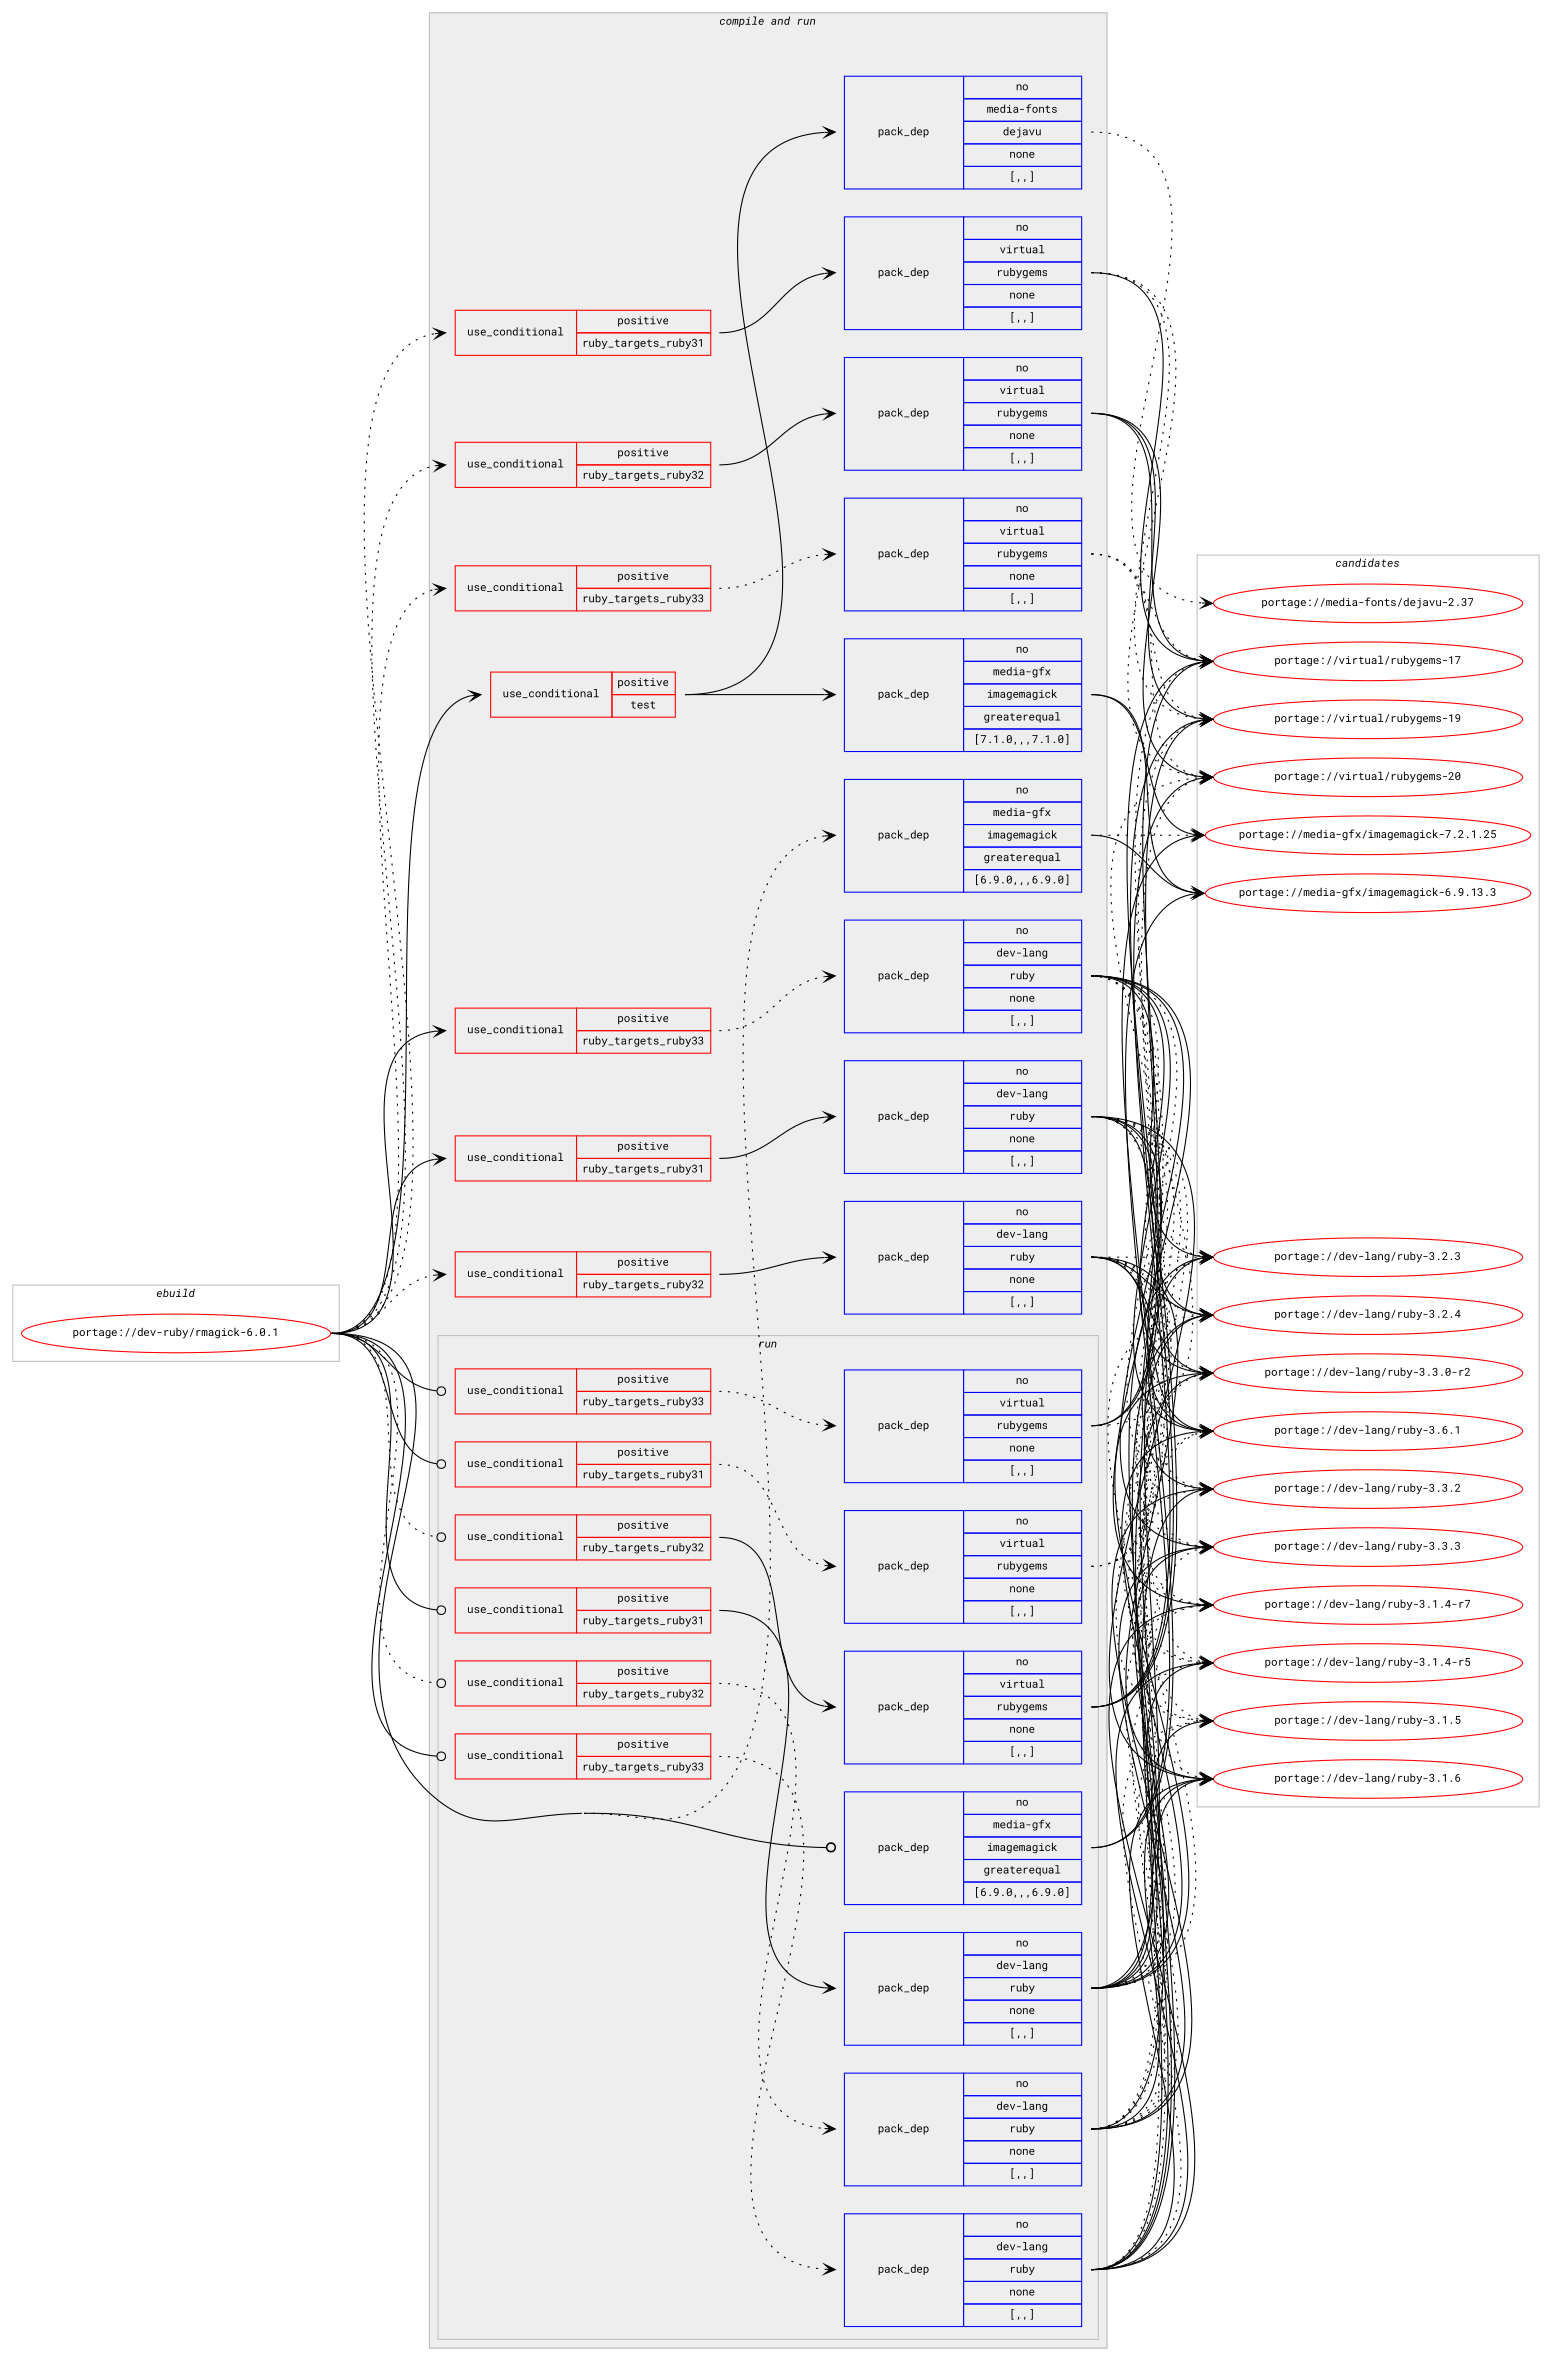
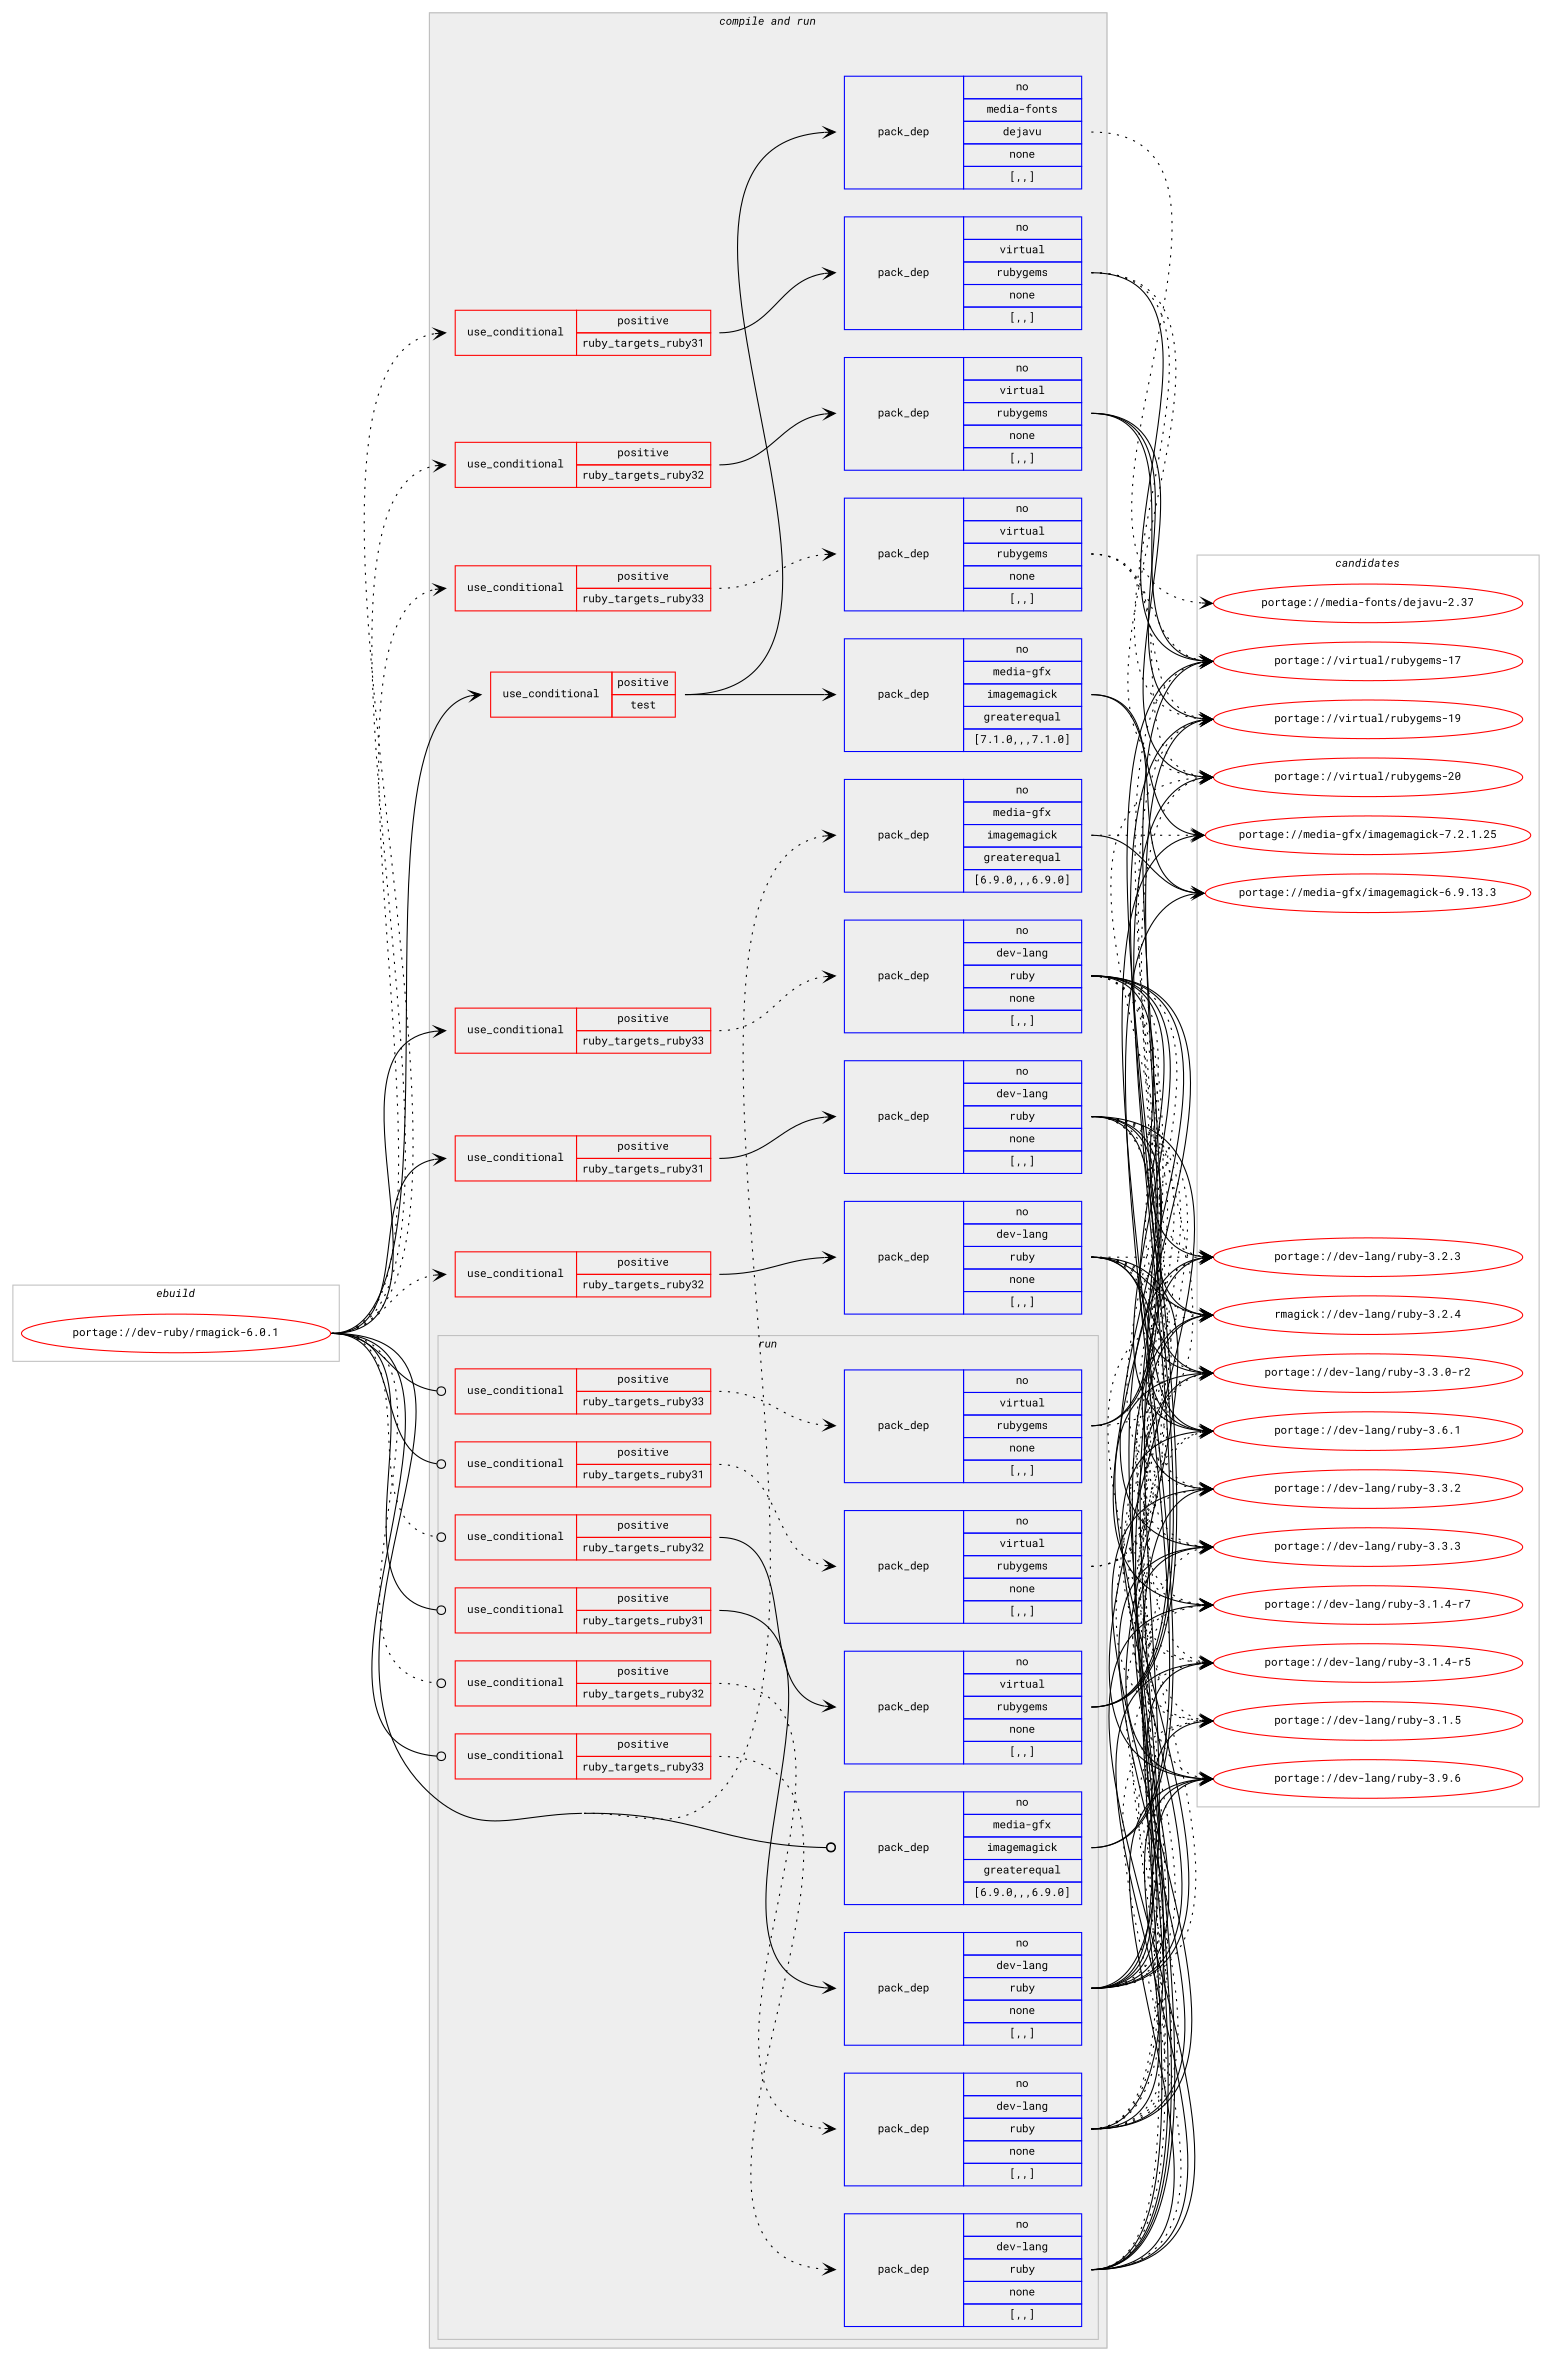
(1368, 1315) -> (1368, 1315)
(1368, 1779) -> (1368, 1779)
